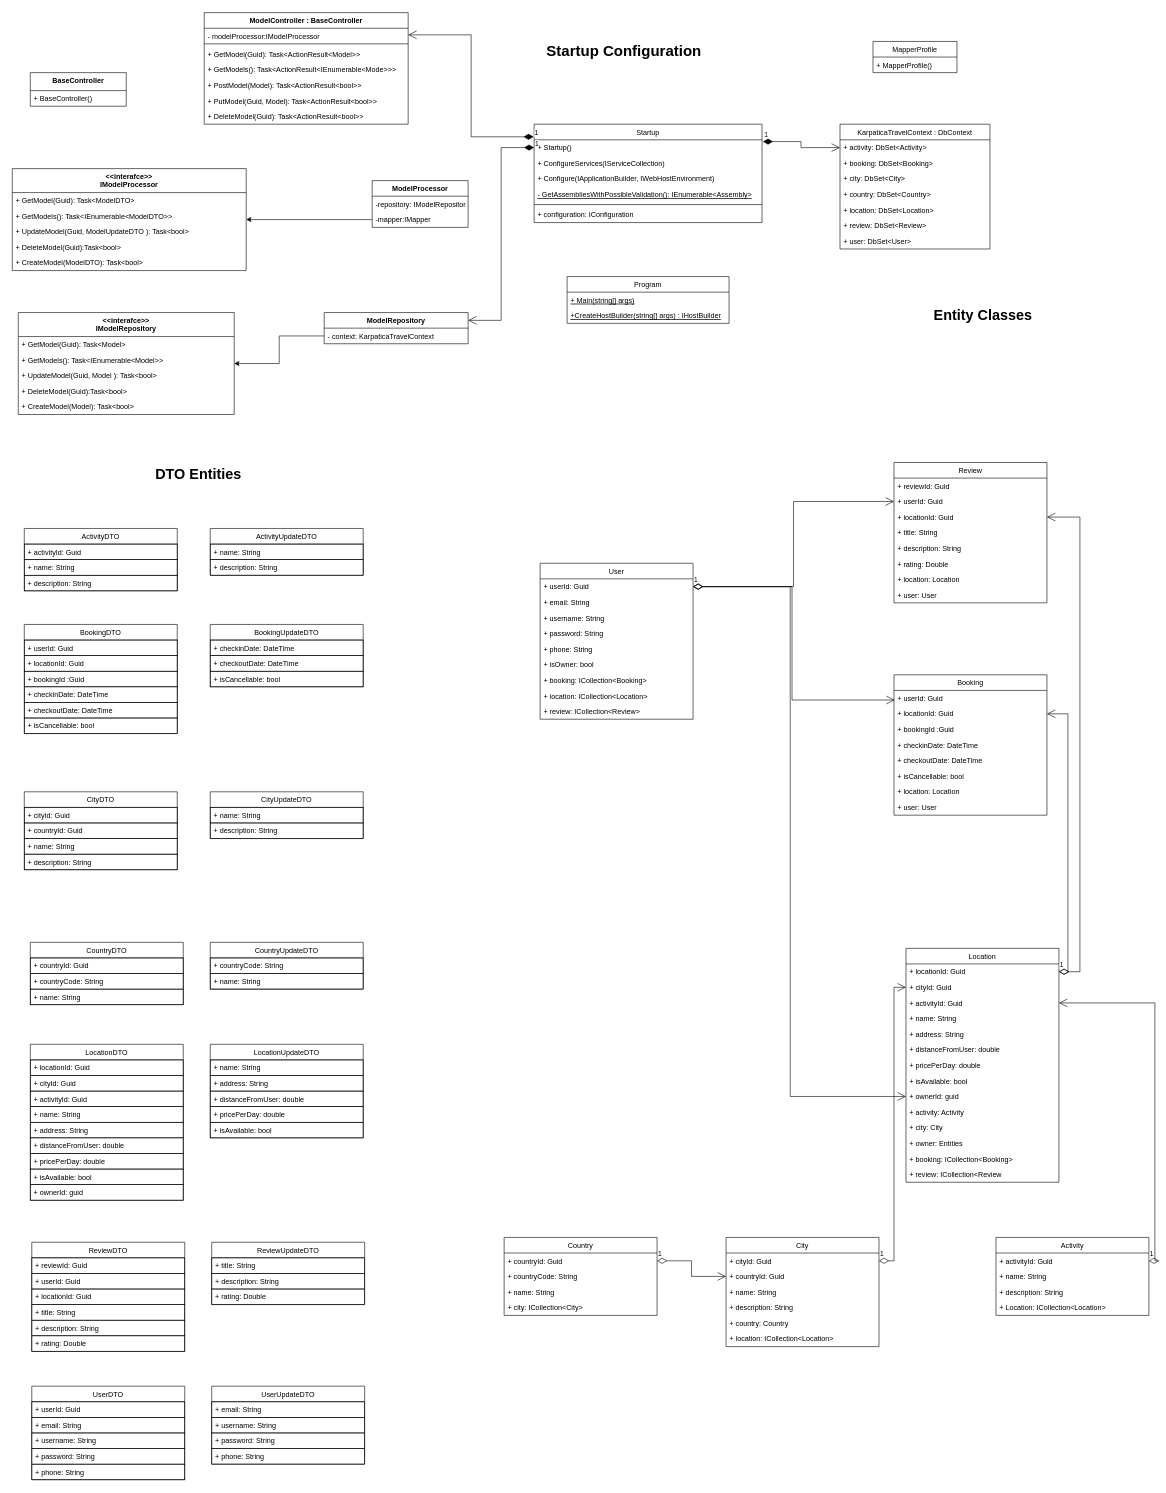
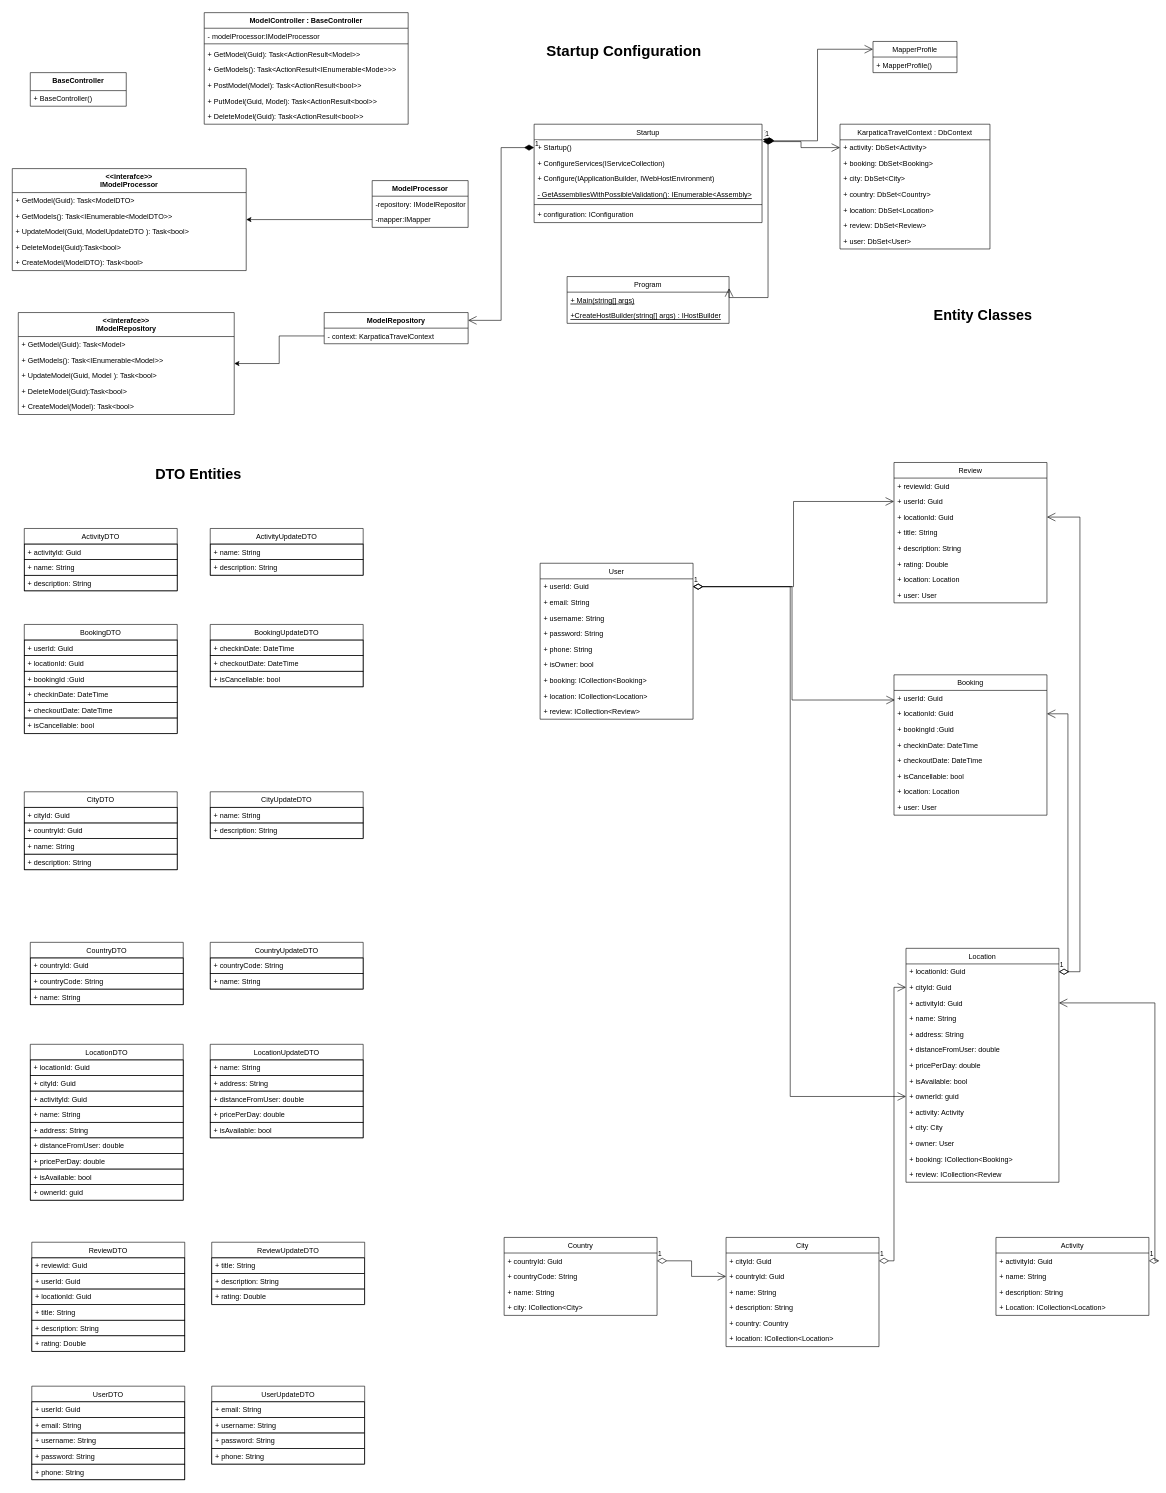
none -> (818, 76)
(471, 137) -> none
none -> (749, 297)
(939, 1144) -> (933, 1144)
